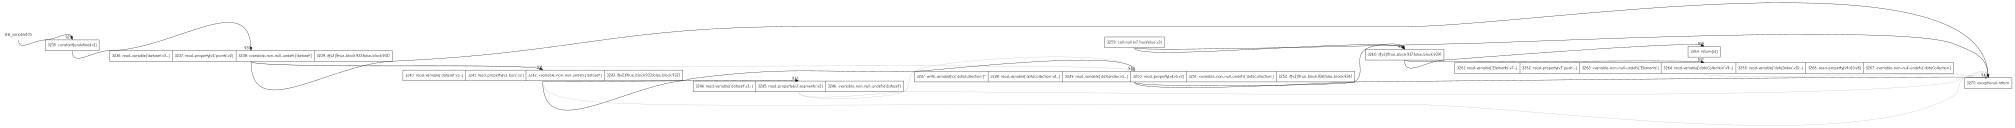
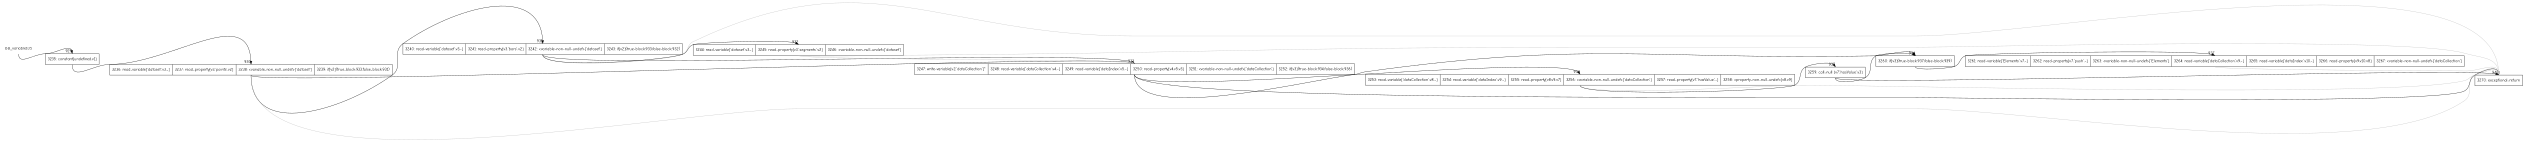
(1122, 27) -> (1374, 109)
(1704, 52) -> none
(691, 66) -> (691, 69)
none -> (1580, 80)
